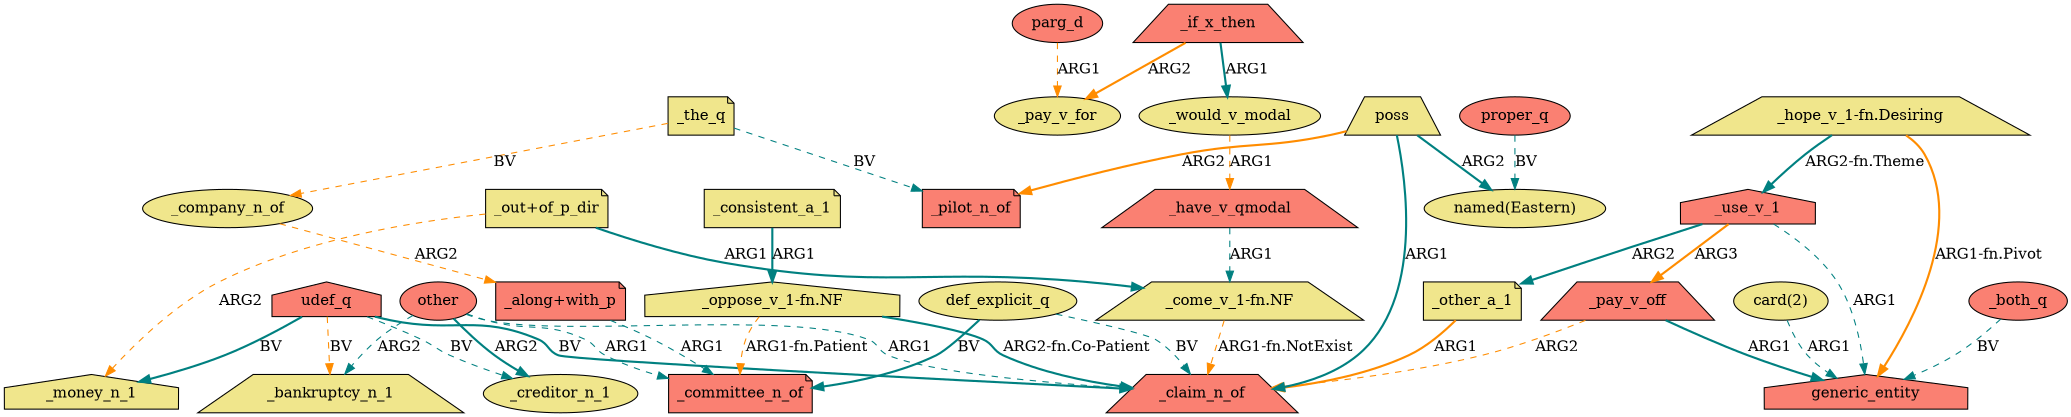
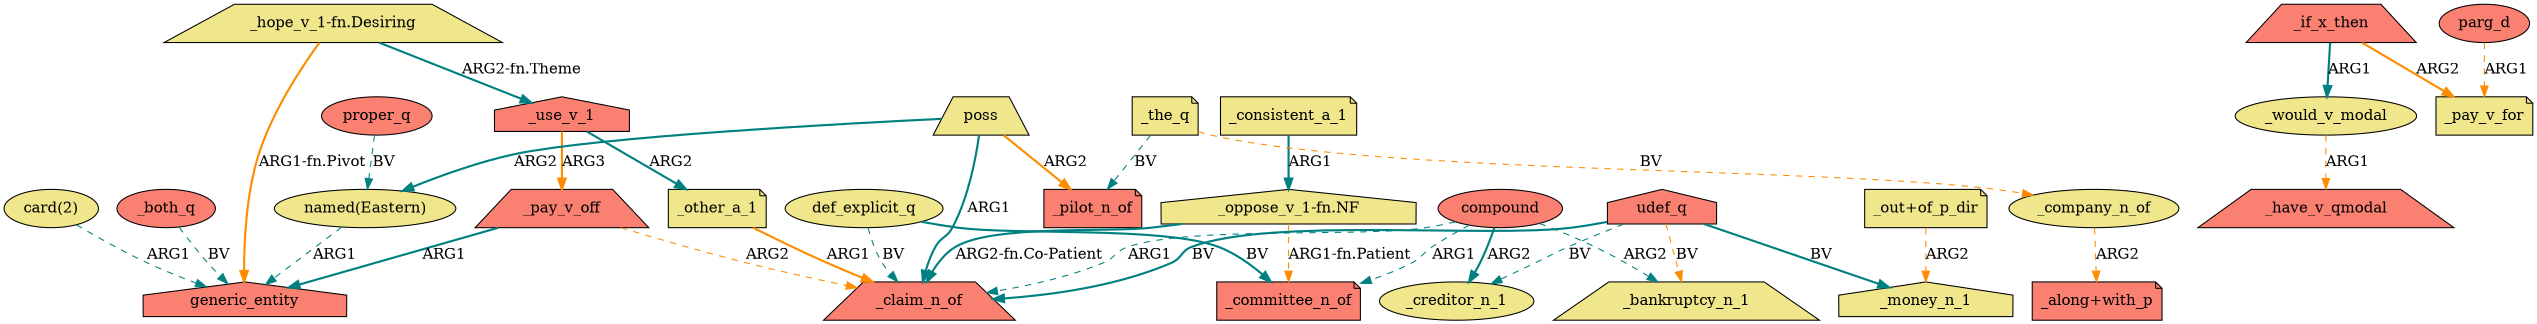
(1057, 116) -> (2484, 116)
(1837, 282) -> (308, 253)
(438, 301) -> (1500, 209)
(1230, 301) -> none
(658, 342) -> none
